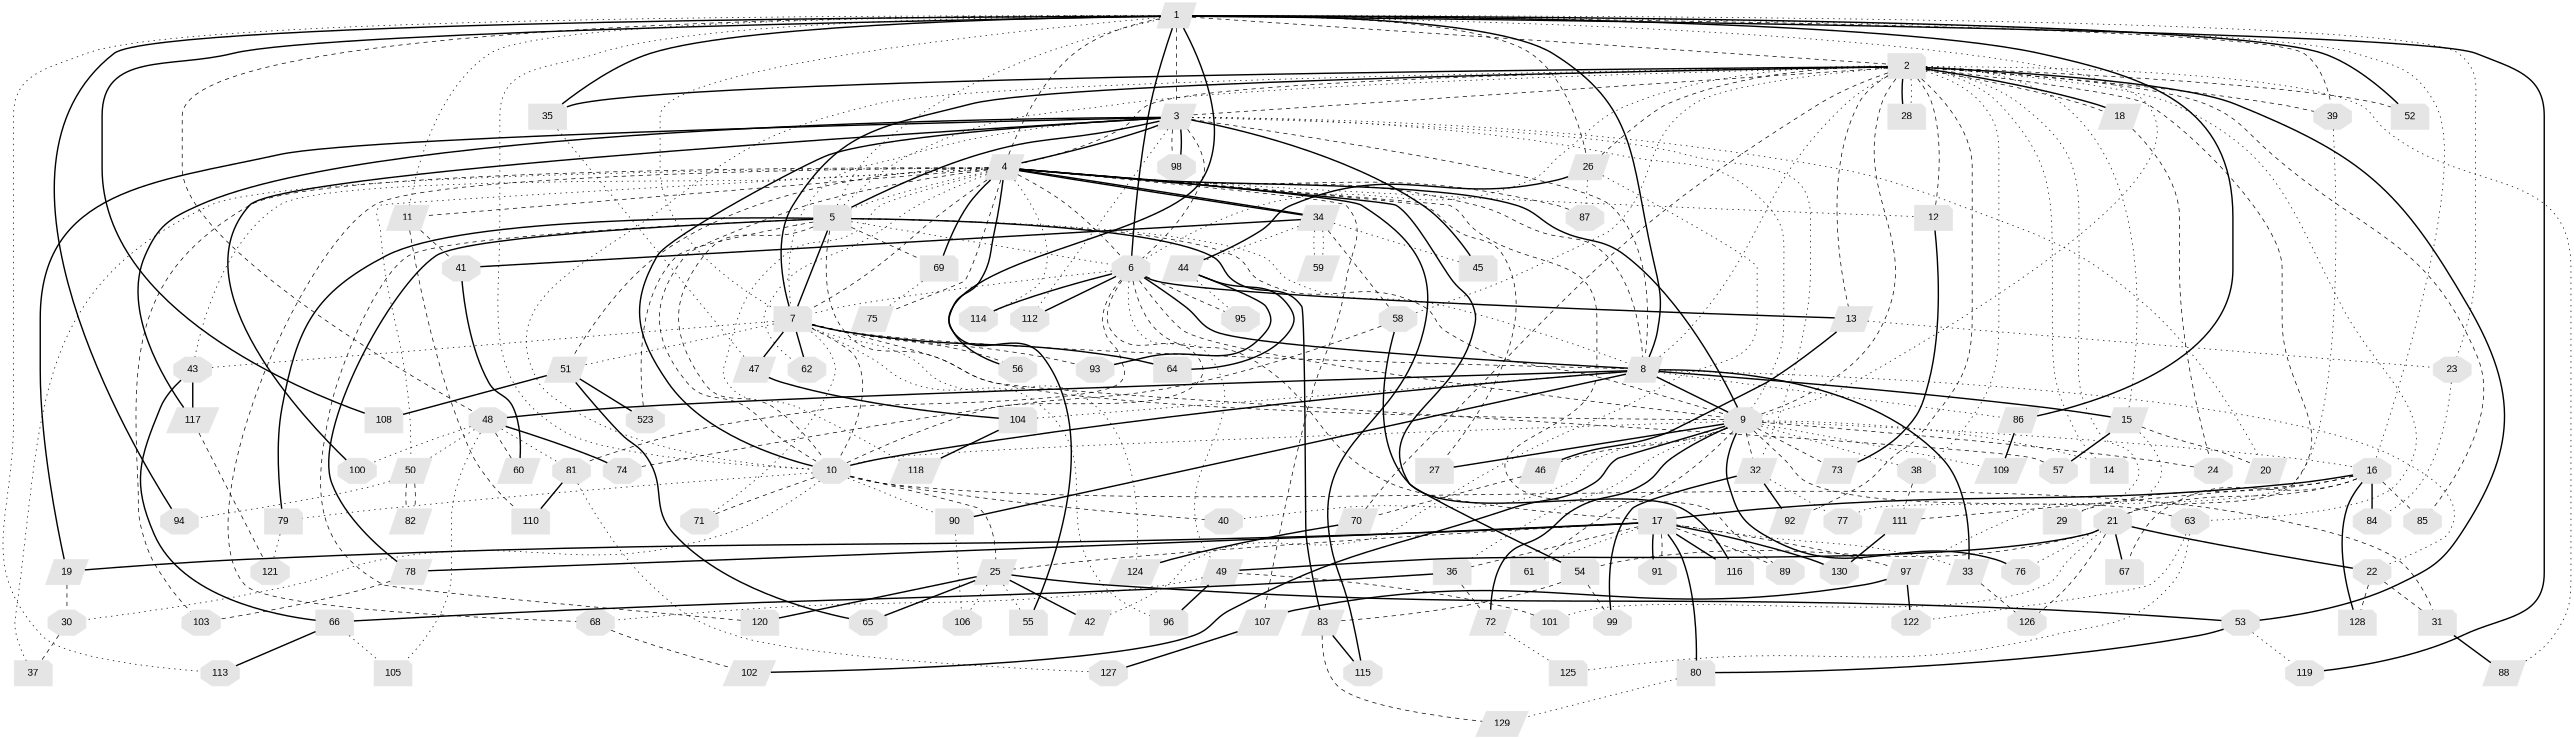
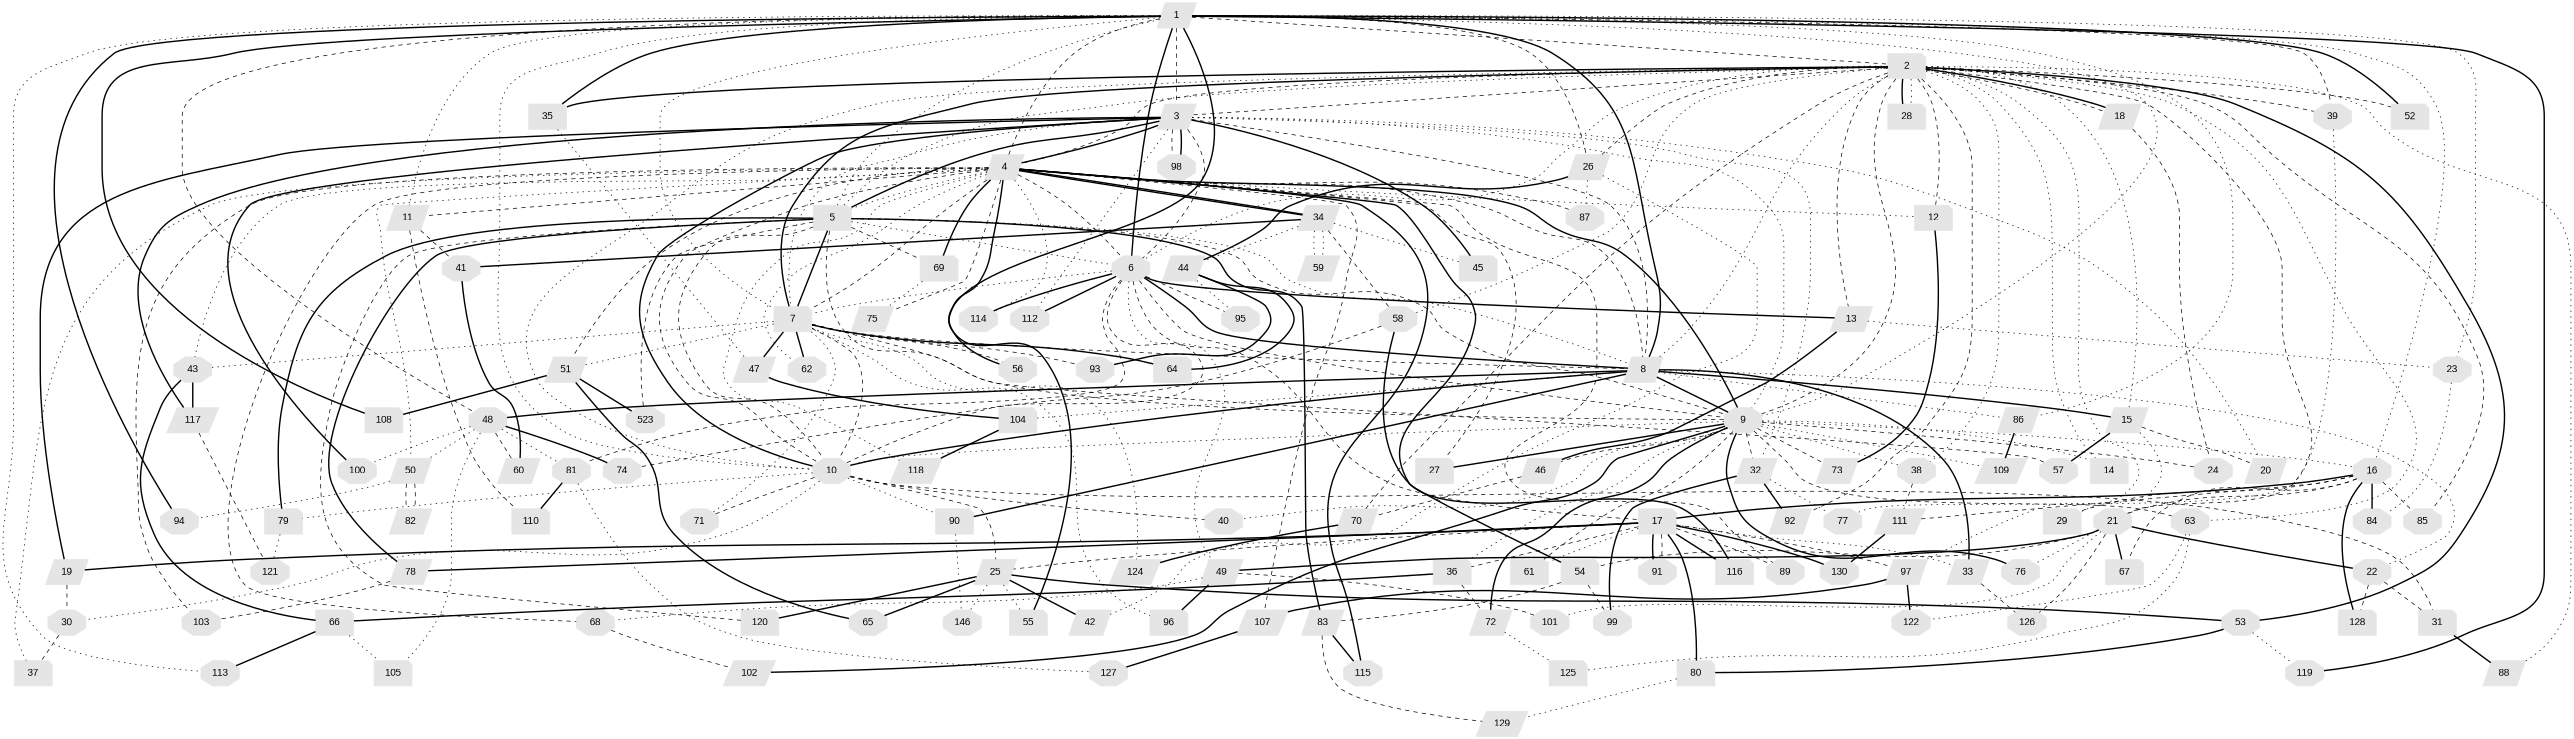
(1913, 37) -> (1913, 37)
(962, 623) -> (962, 623)
